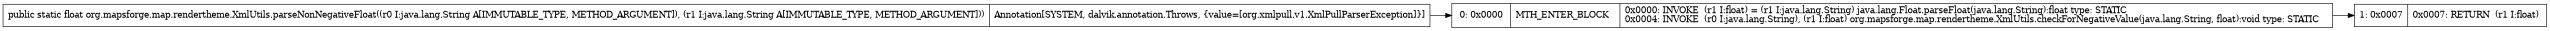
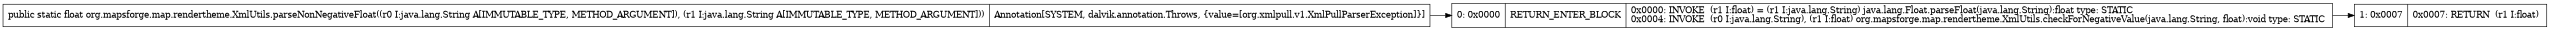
(1562, 15) -> (1566, 15)
